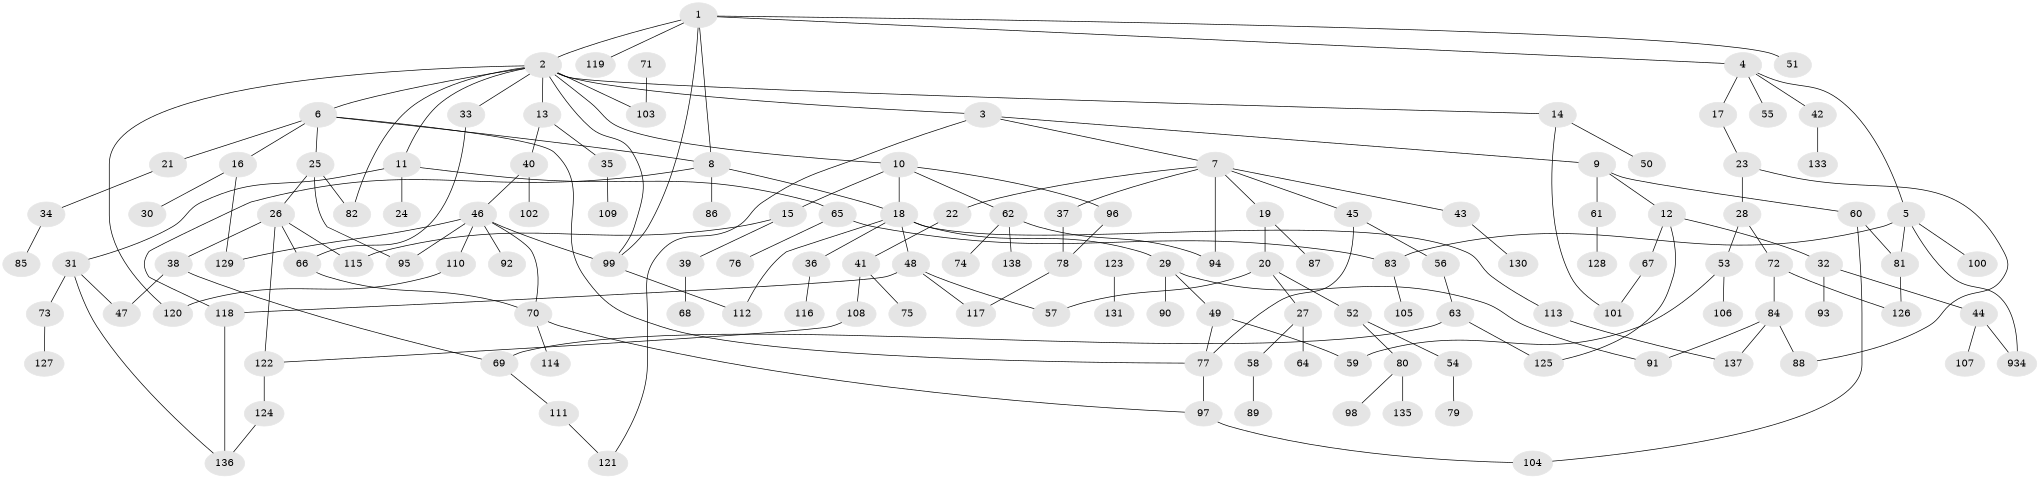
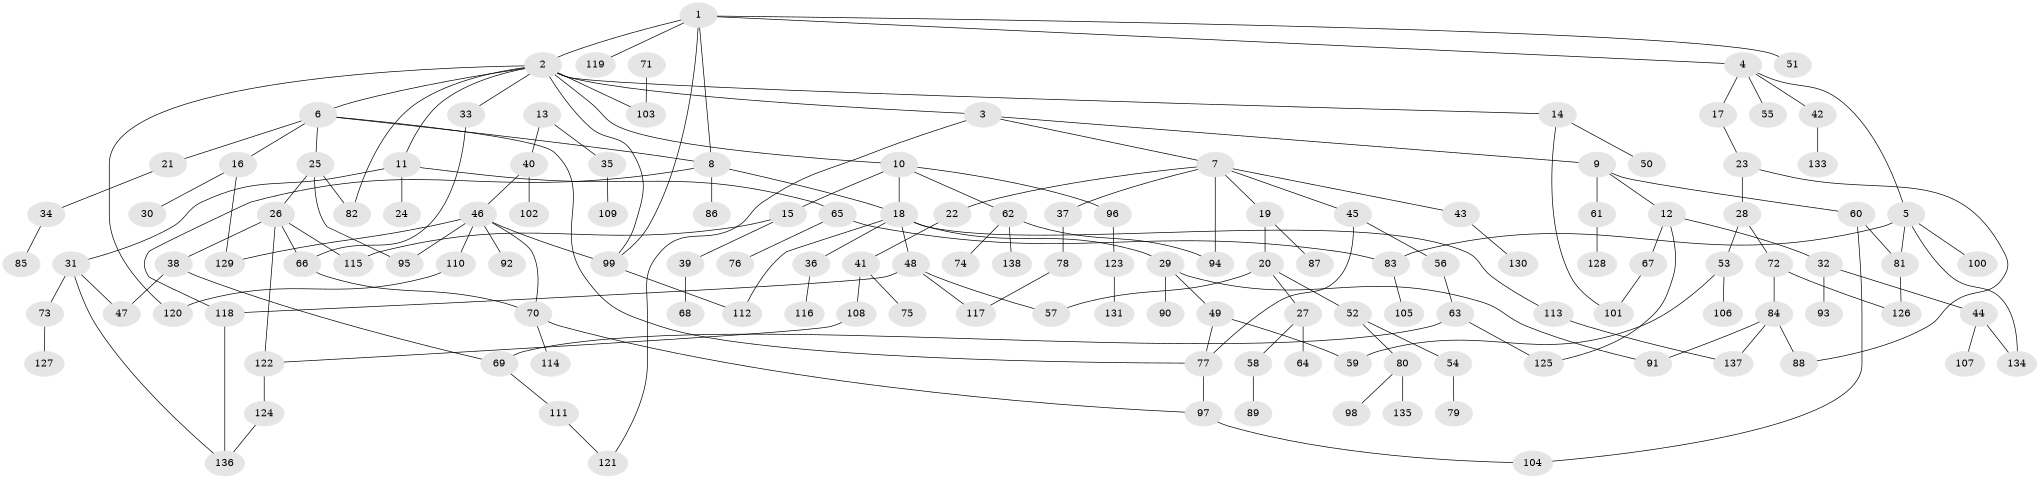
(543, 90) -> none
(1088, 239) -> (1114, 239)
(2017, 364) -> (2017, 364)
